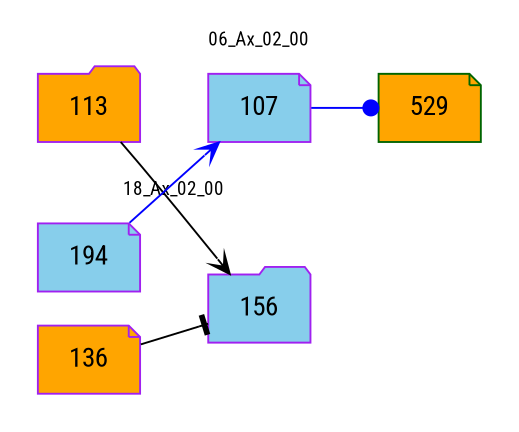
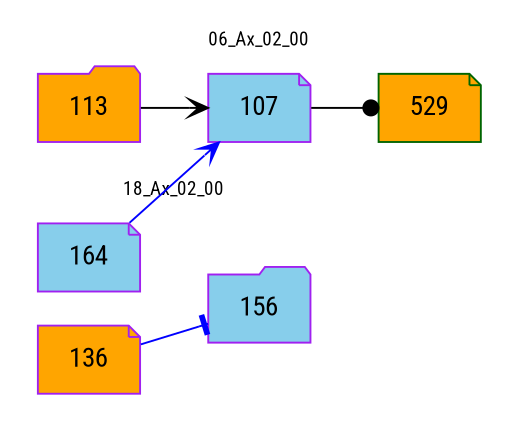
(337, 108) -> (337, 108)
(172, 203) -> (165, 108)
(89, 257) -> (89, 257)
(170, 335) -> (170, 335)
